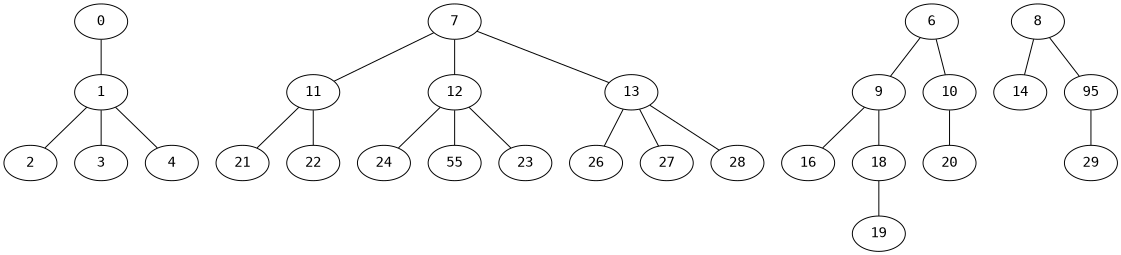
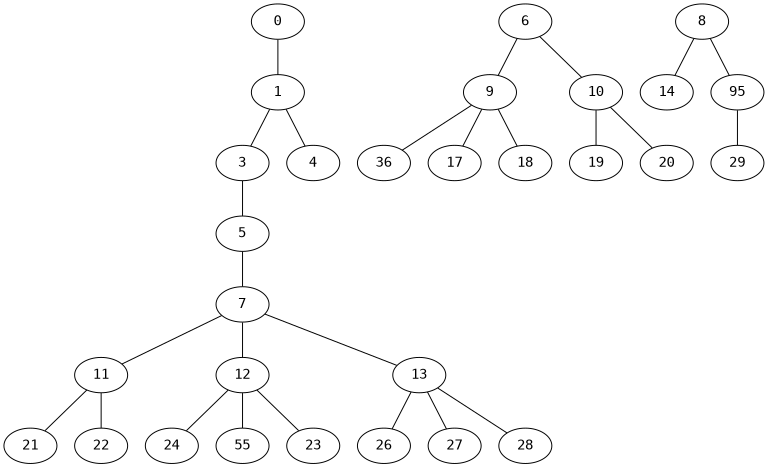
(30, 163) -> none
none -> (455, 163)
(808, 163) -> (384, 163)
(879, 198) -> (596, 128)
none -> (243, 234)
